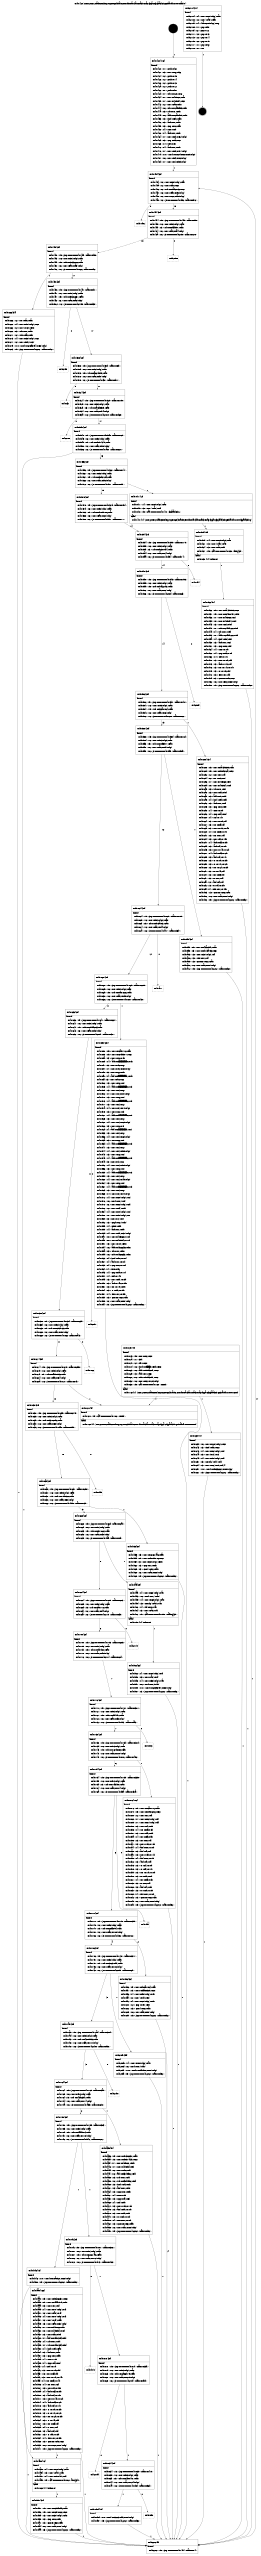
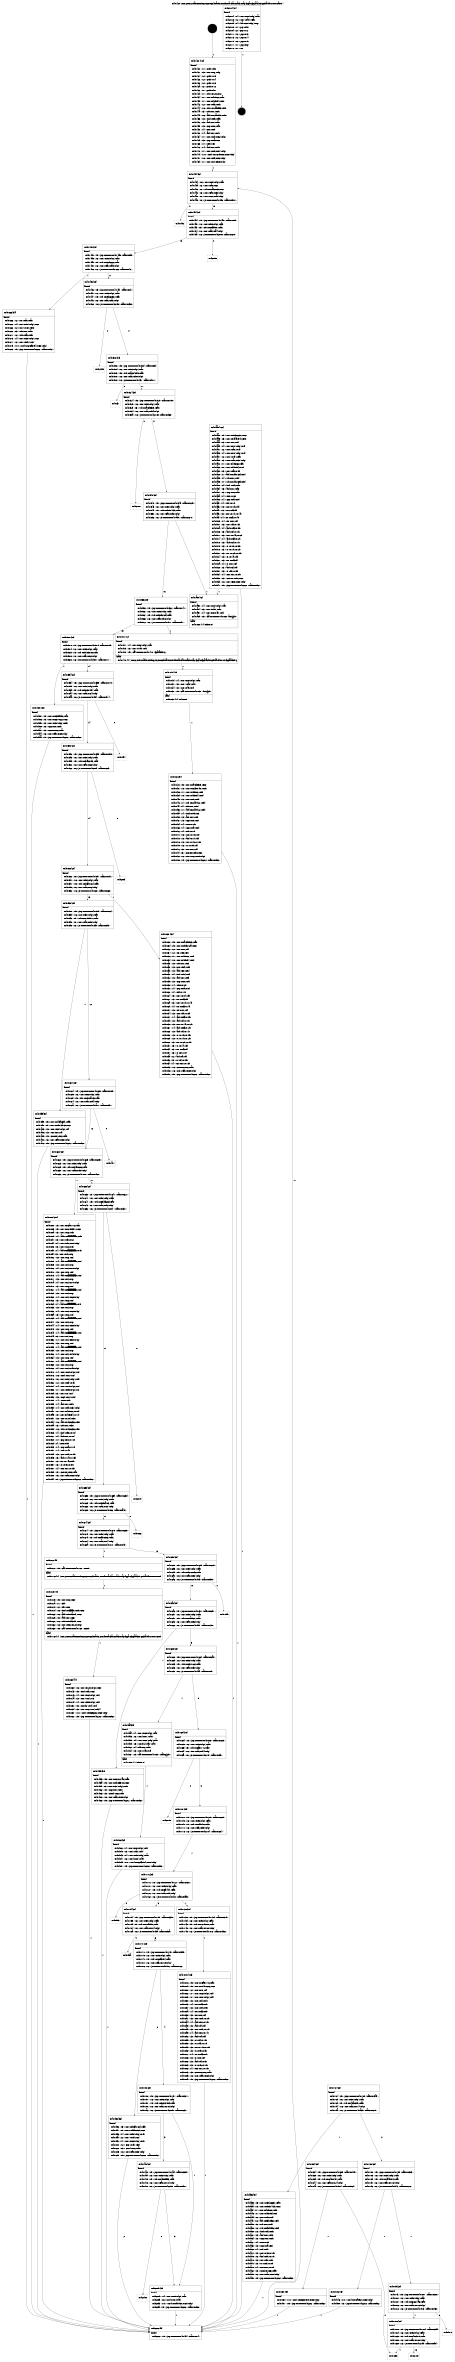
(153, 1400) -> (103, 1584)
(115, 1763) -> (158, 1903)
(84, 2064) -> (169, 2237)
(126, 2422) -> (399, 2350)
(101, 2455) -> (415, 2350)
(56, 2494) -> (56, 682)
